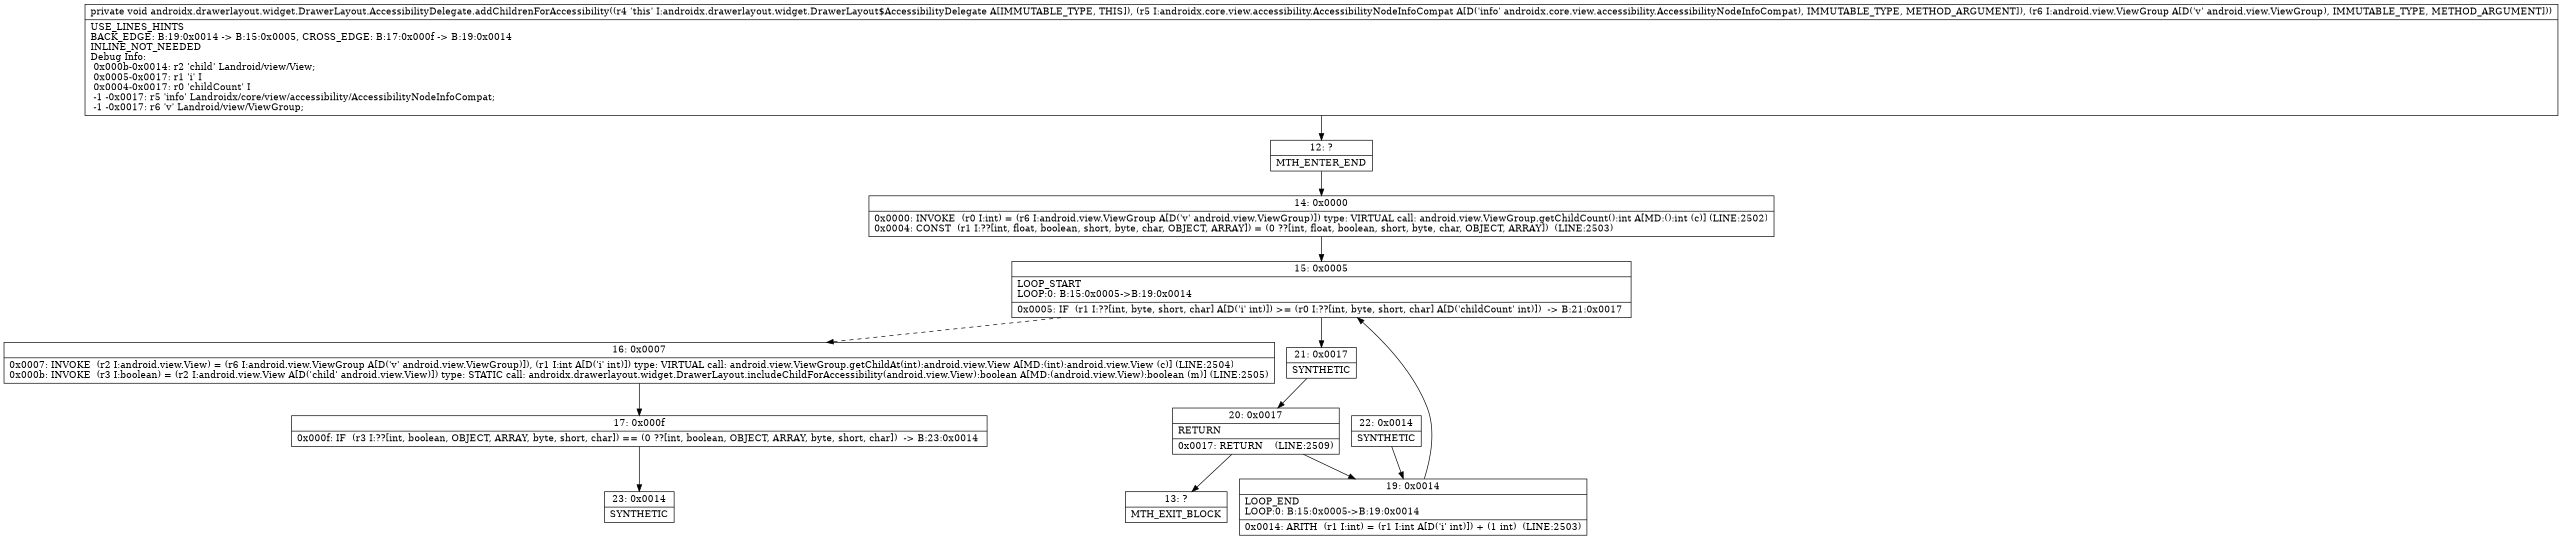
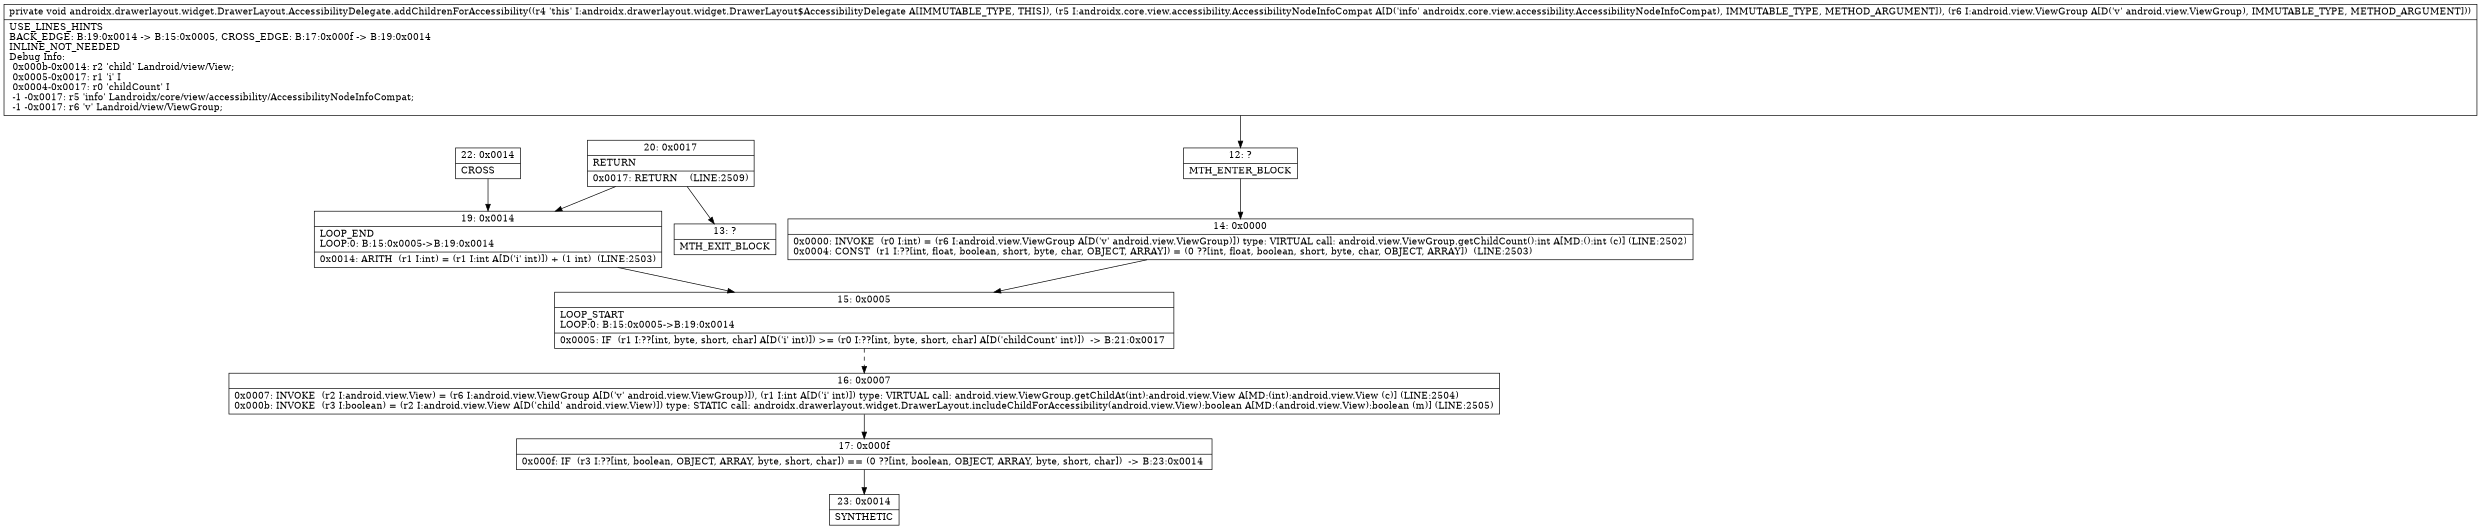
(1321, 163) -> (1240, 171)
(1321, 363) -> none
(1386, 438) -> (478, 171)
